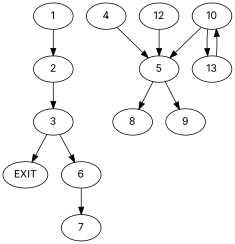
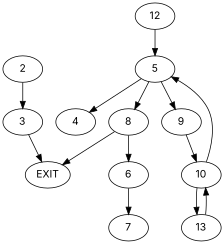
(53, 16) -> none
(130, 40) -> (118, 94)
(65, 145) -> (129, 145)
none -> (190, 145)
none -> (92, 146)
